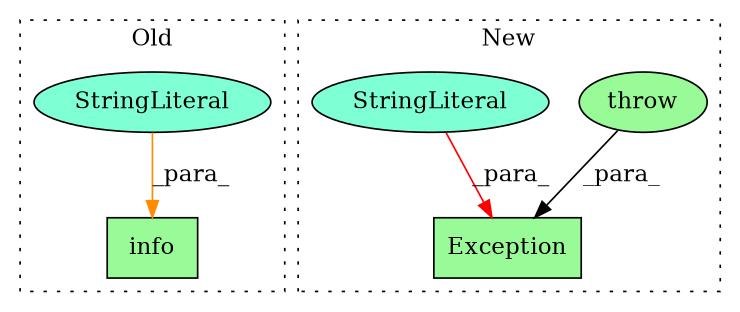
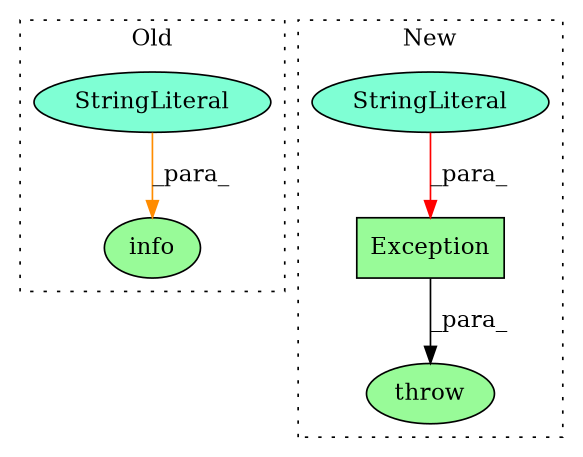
(582, 168) -> (430, 312)
(152, 248) -> (152, 248)
